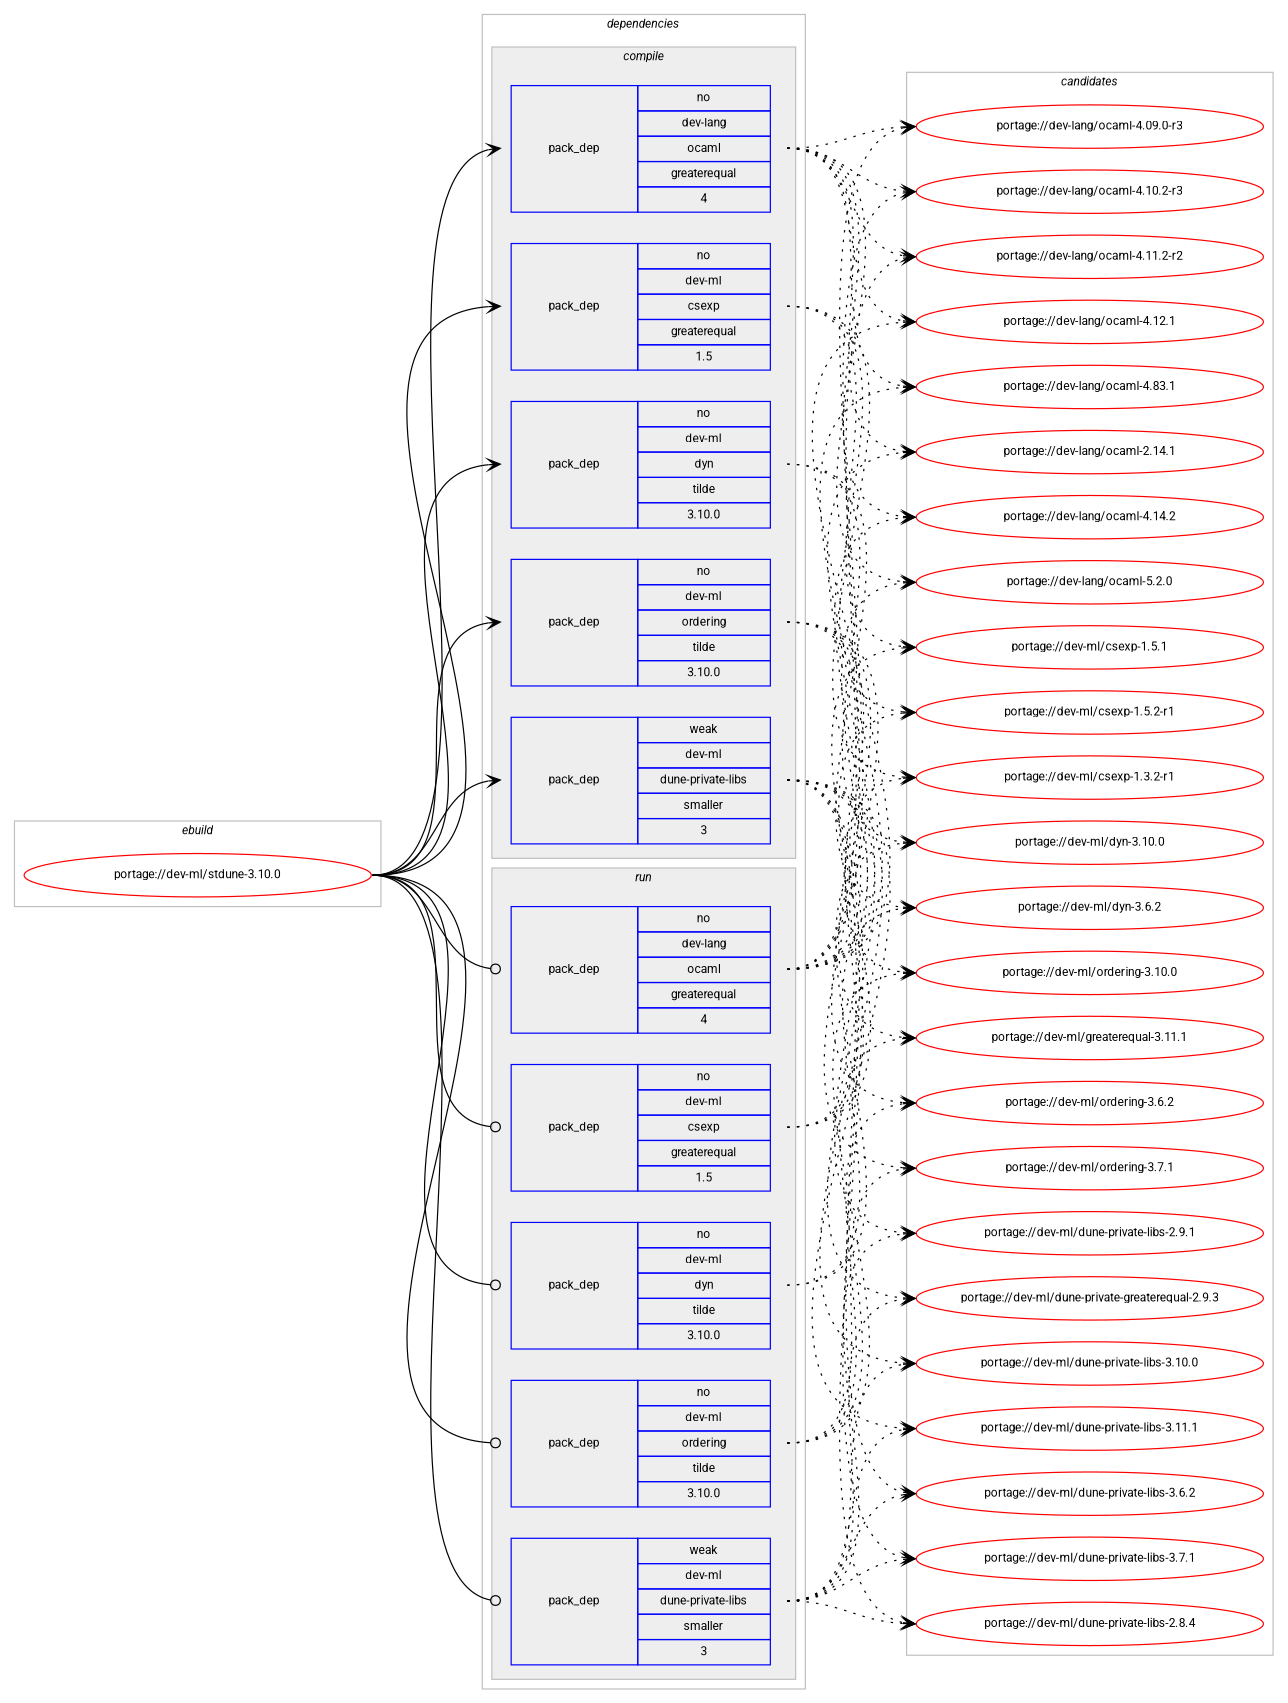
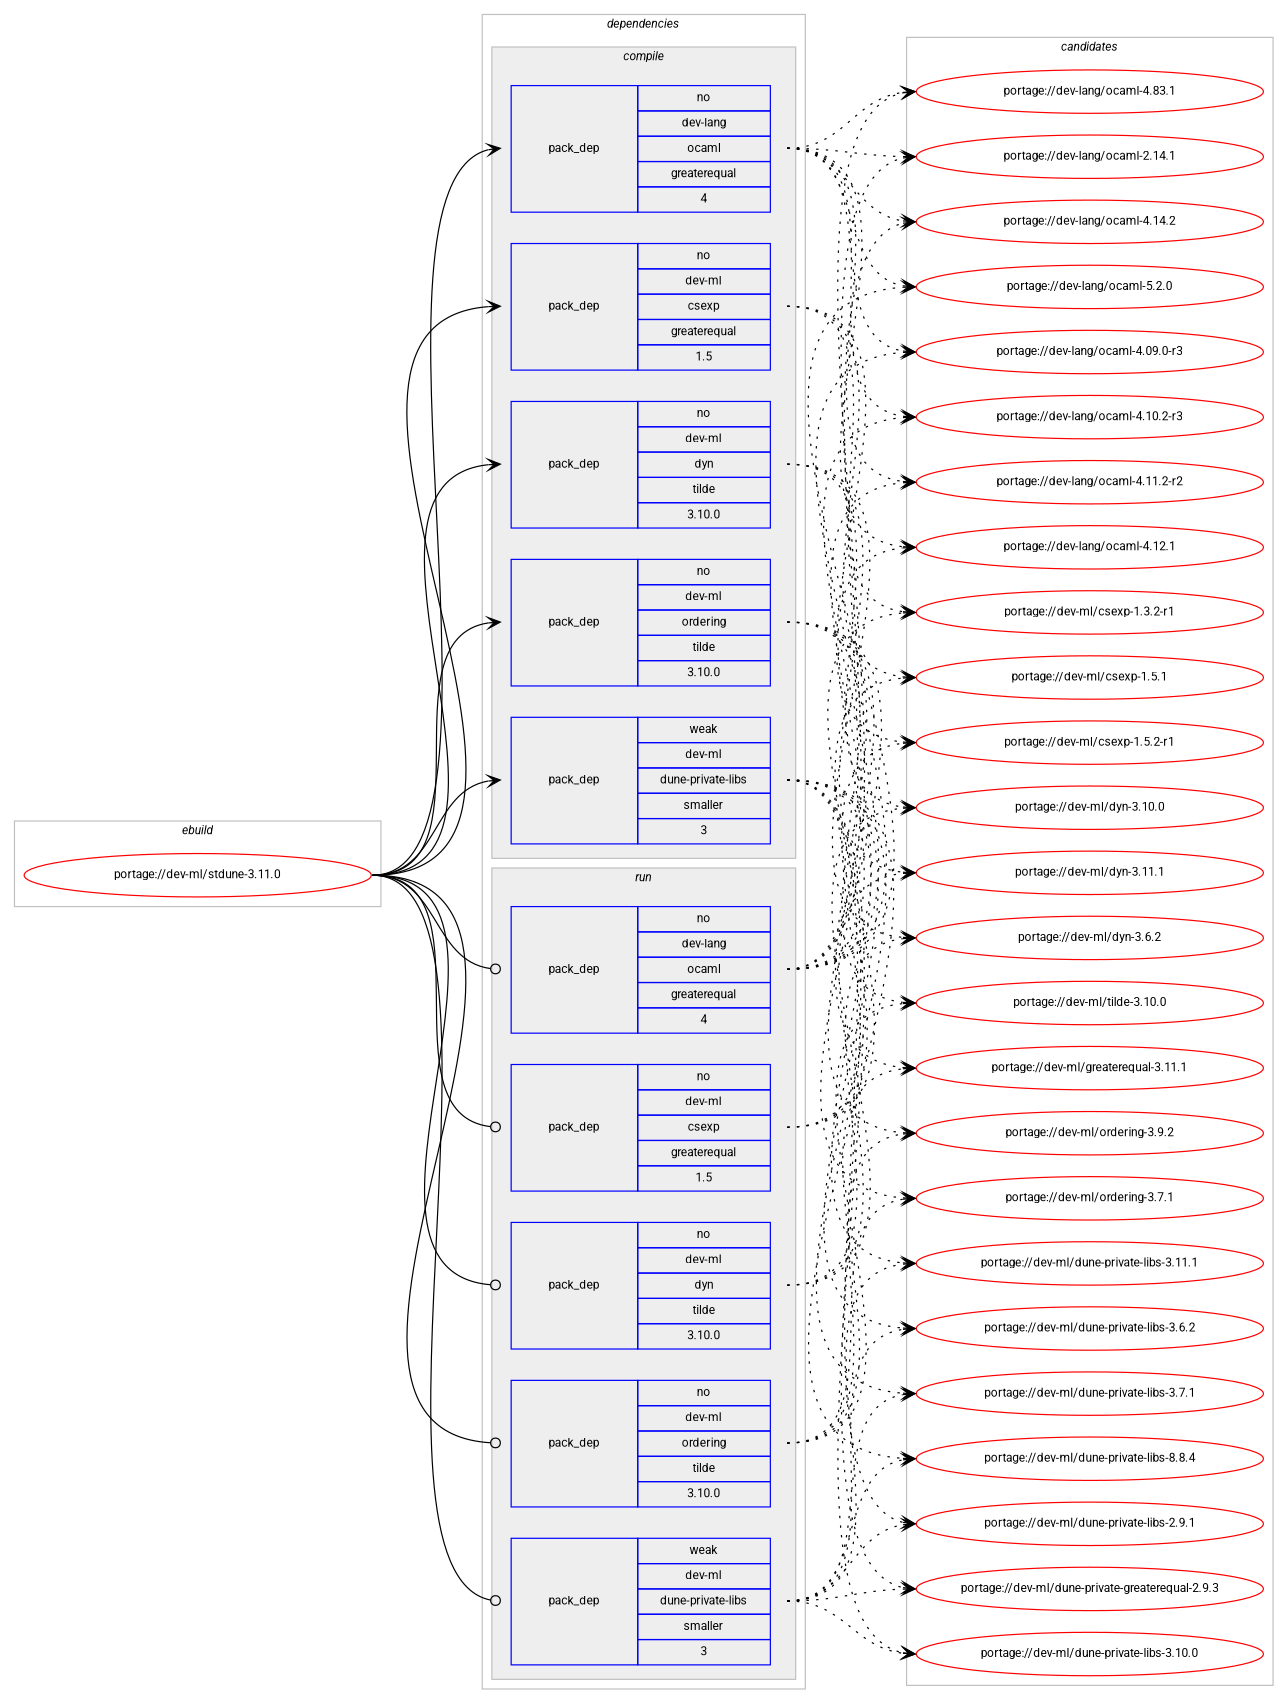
none -> (1090, 873)
(198, 875) -> (198, 875)
(1090, 973) -> (1090, 1003)
(1090, 1103) -> (1090, 1133)
(1090, 1624) -> (1090, 1459)
